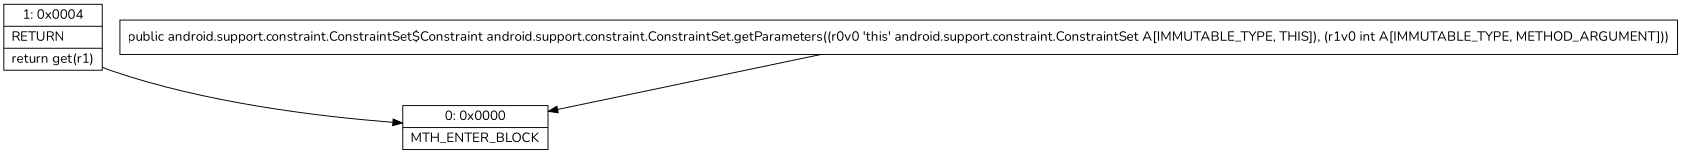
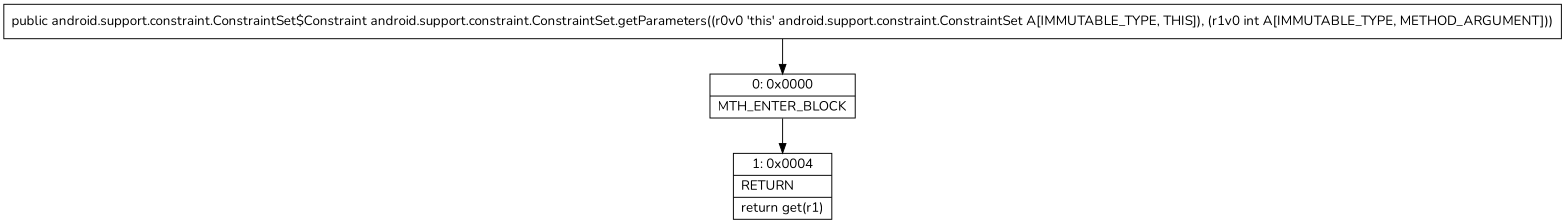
(246, 104) -> (783, 131)
